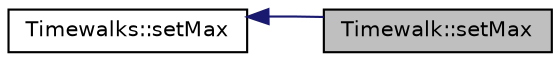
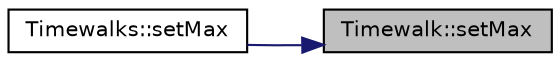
(296, 17) -> (274, 45)
